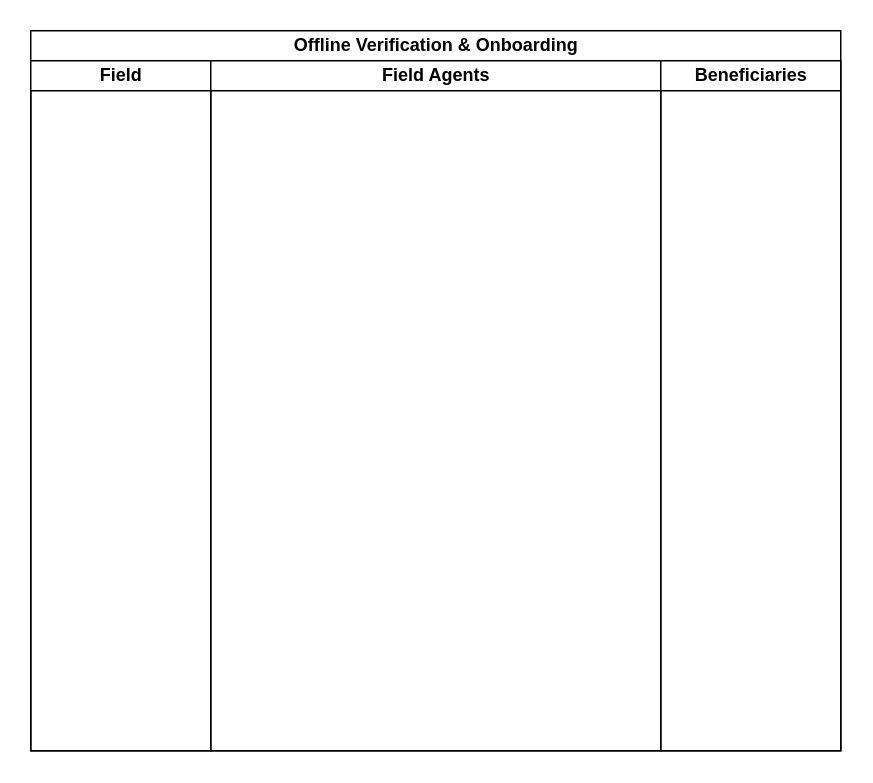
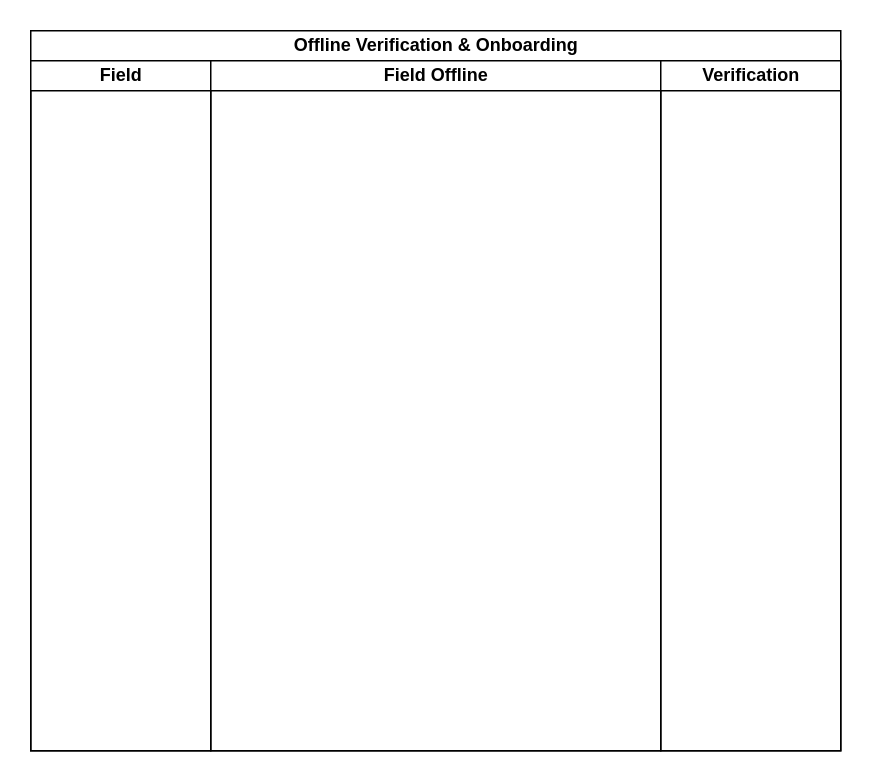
(437, 76) -> (437, 76)
(752, 76) -> (752, 76)
